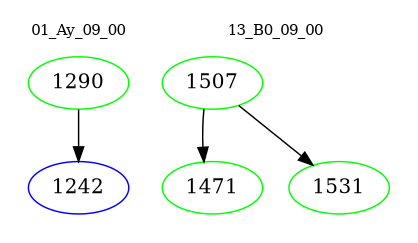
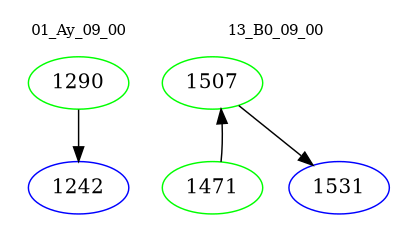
(203, 128) -> (222, 143)
(339, 188) -> (339, 188)
